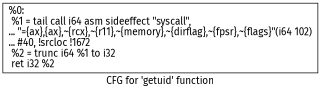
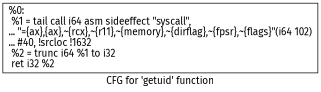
(49, 43) -> (50, 43)
